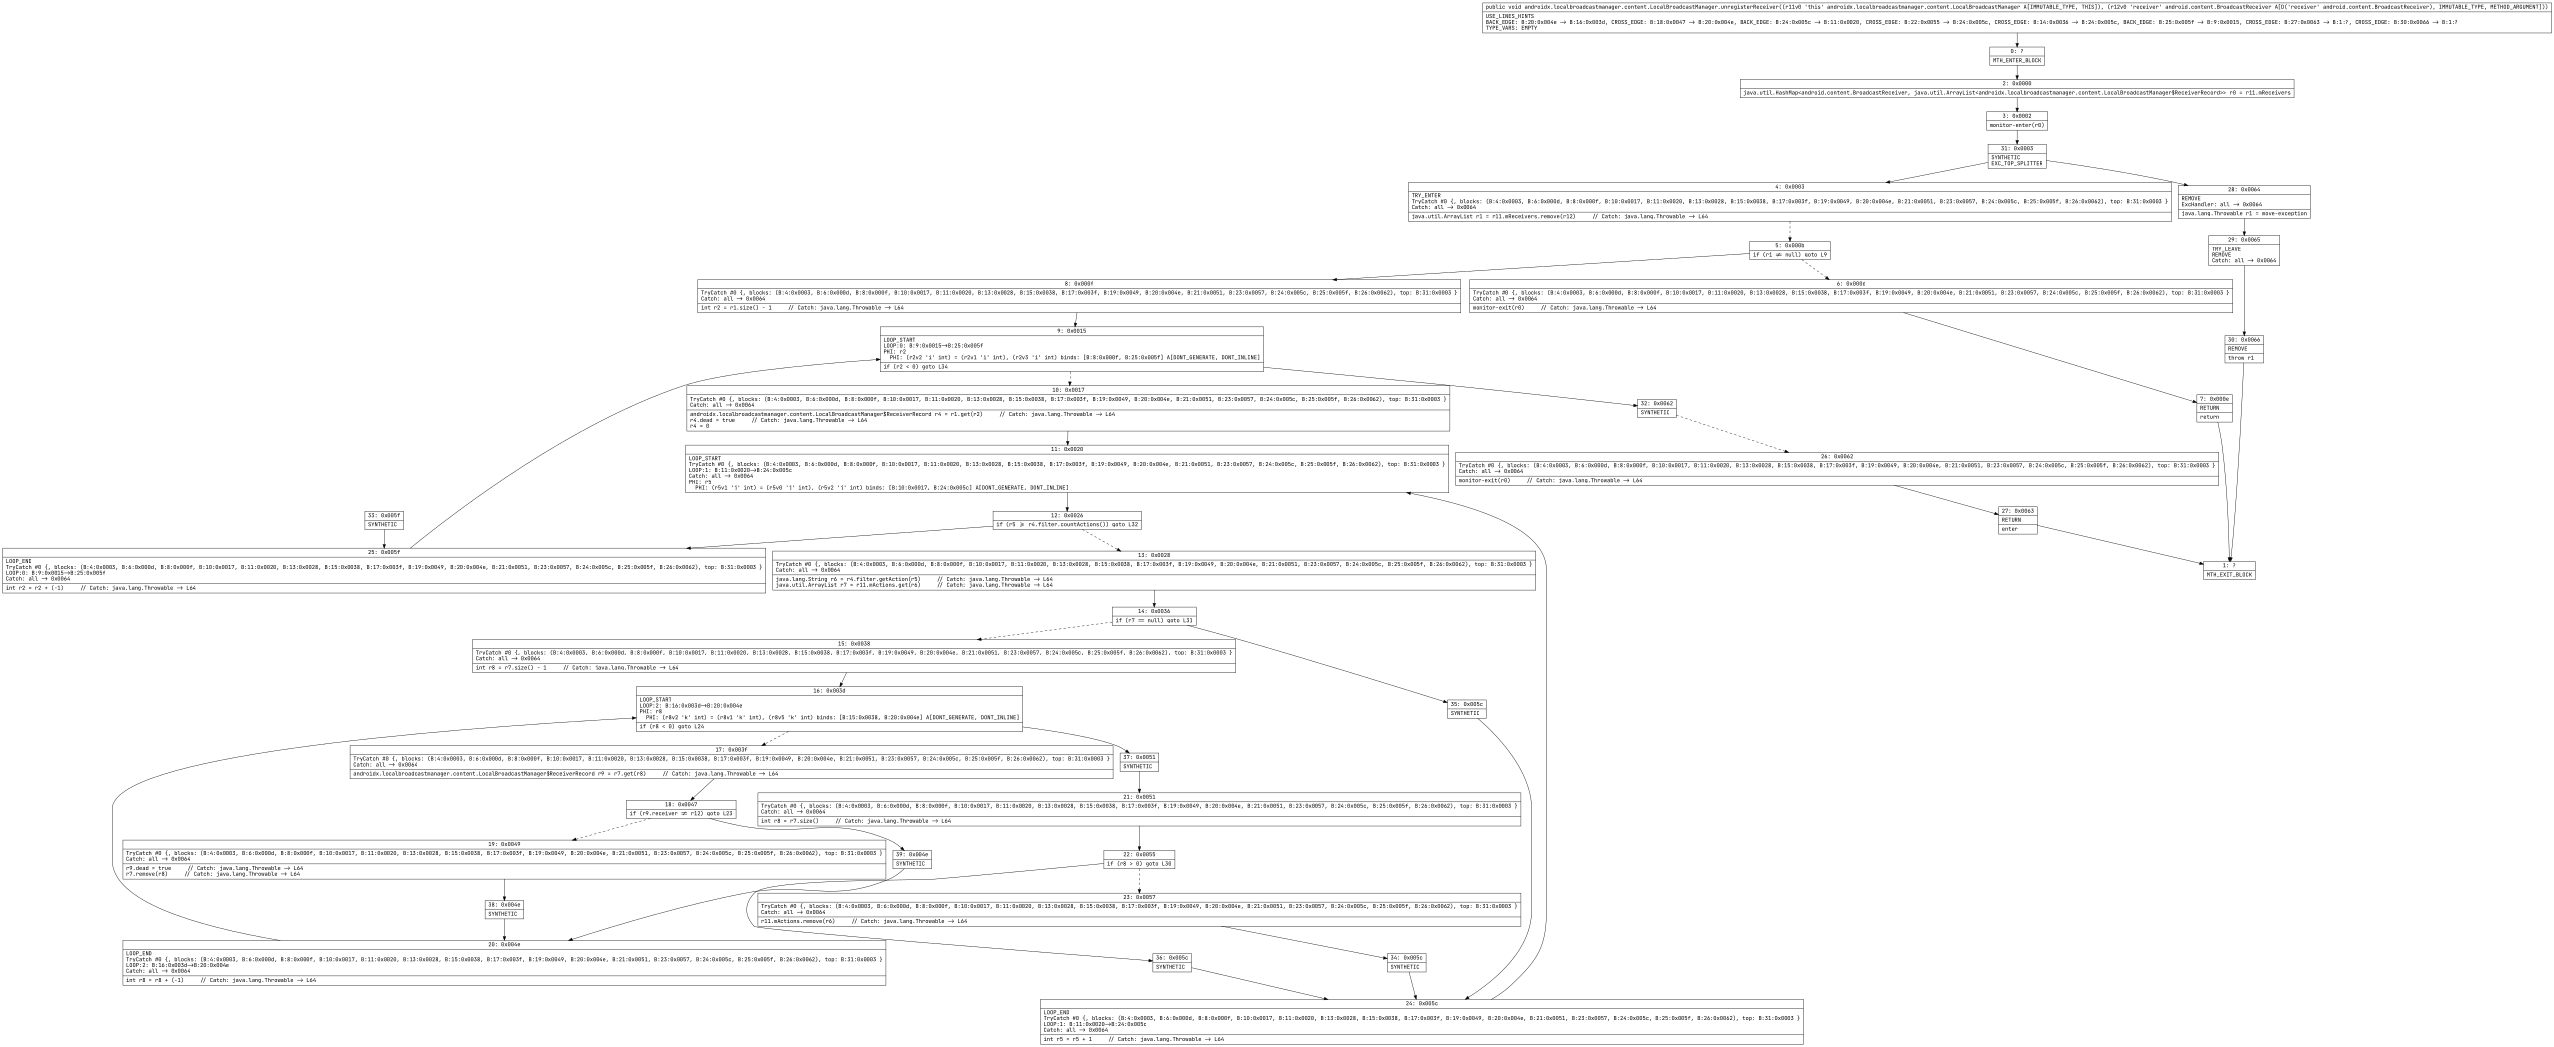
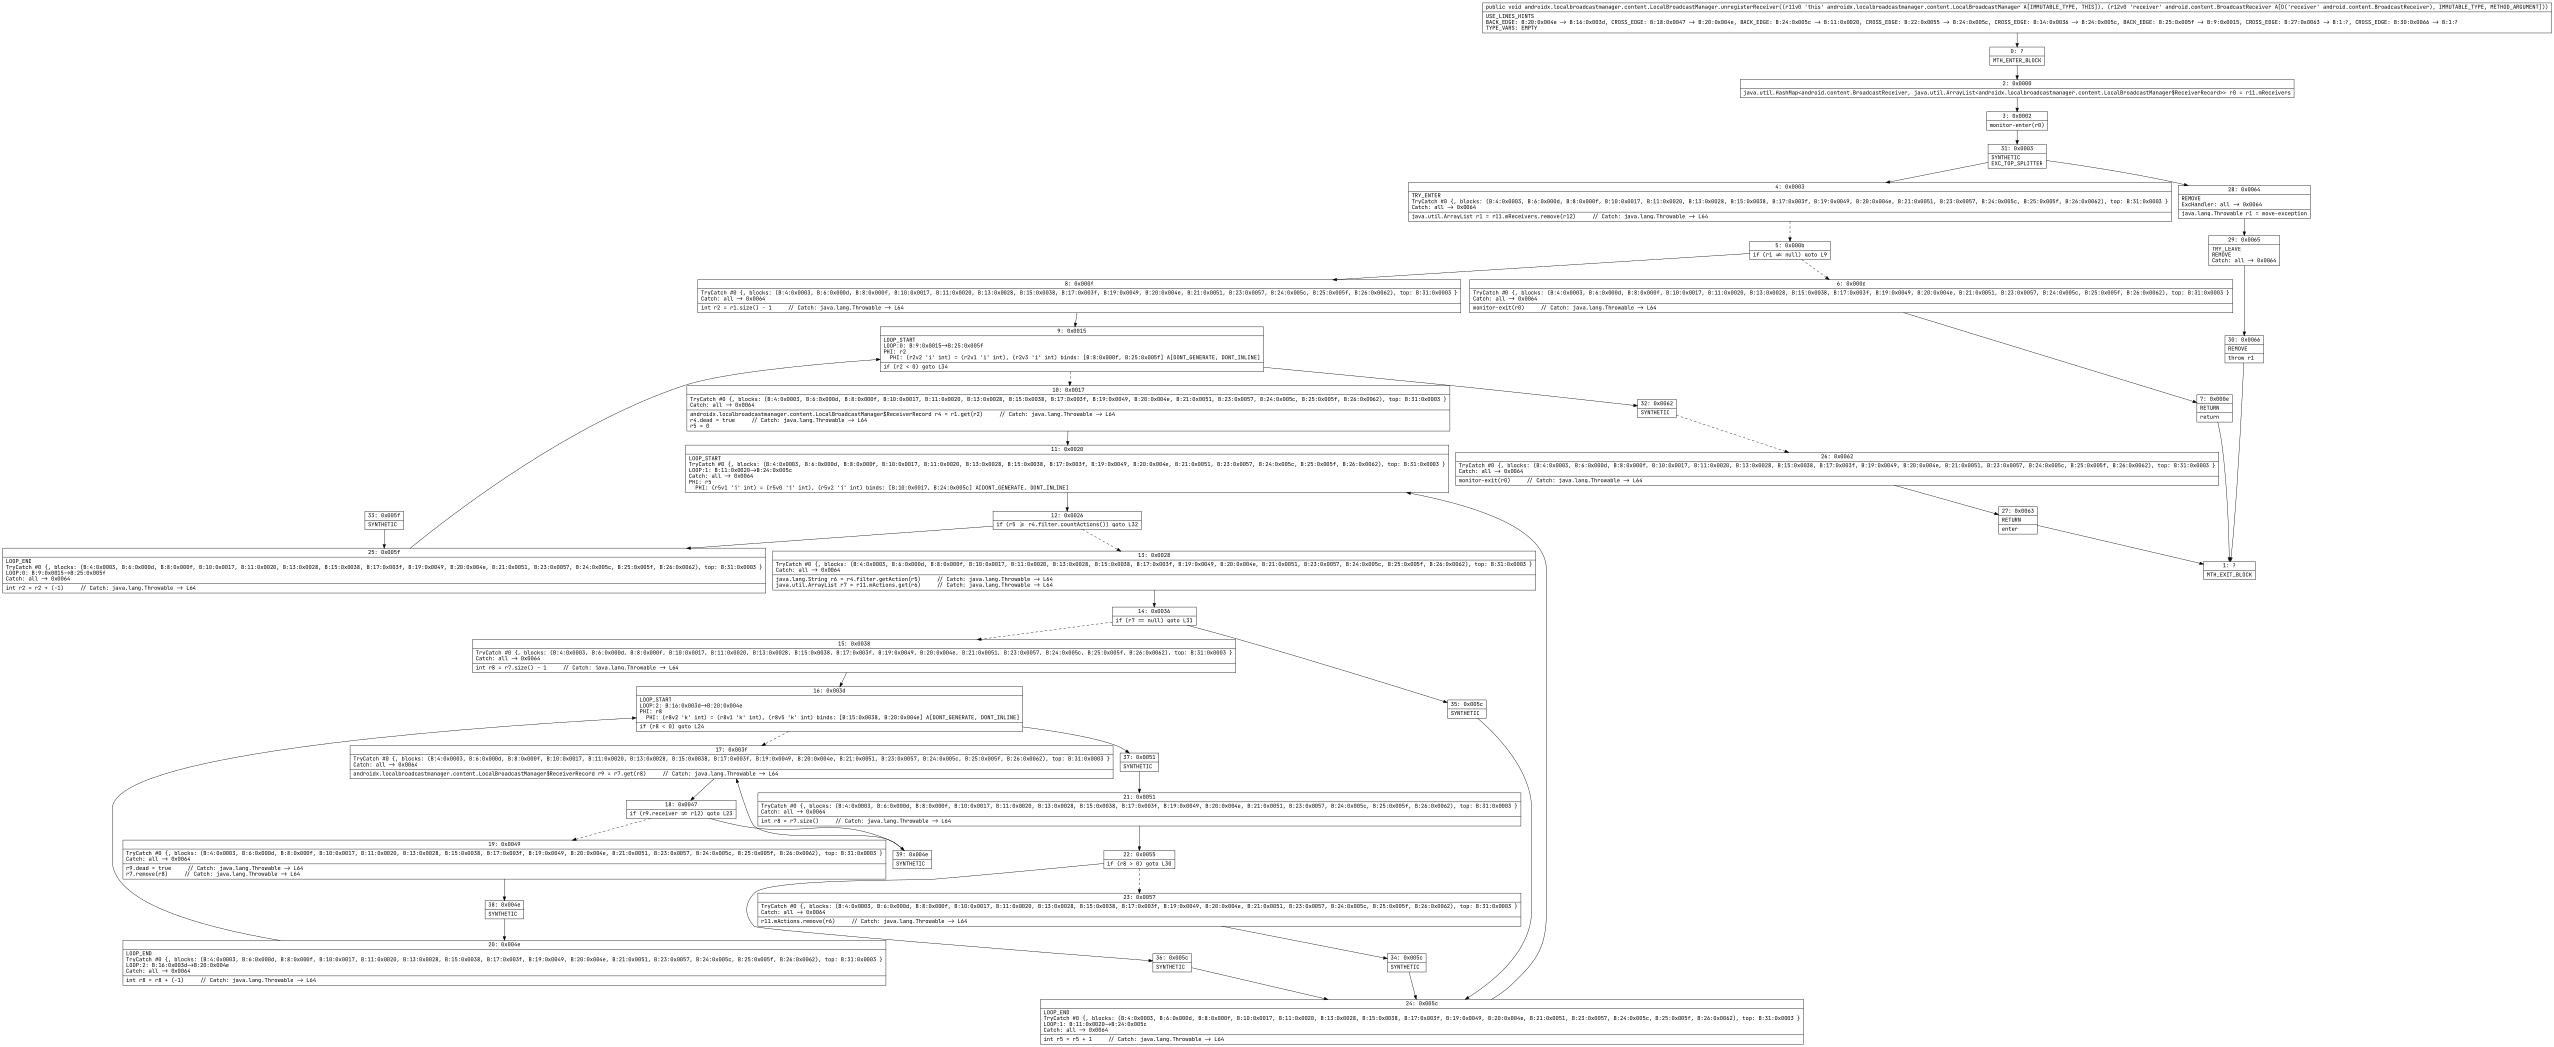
(700, 426) -> (700, 426)
(738, 895) -> (807, 836)
